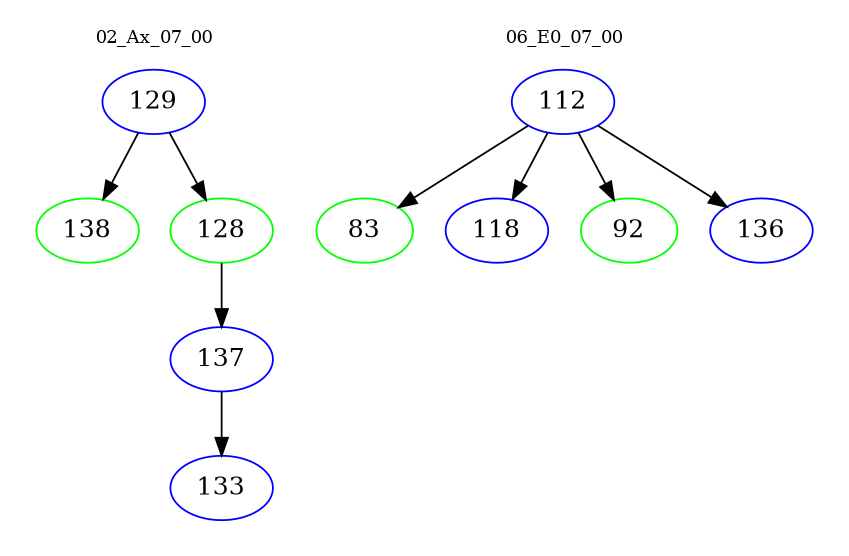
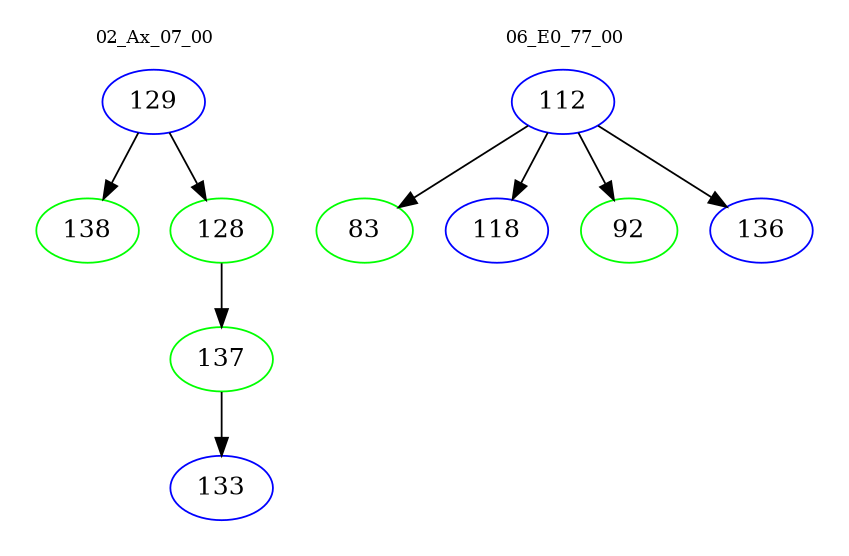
(565, 38) -> (565, 38)
(222, 359) -> (222, 359)
